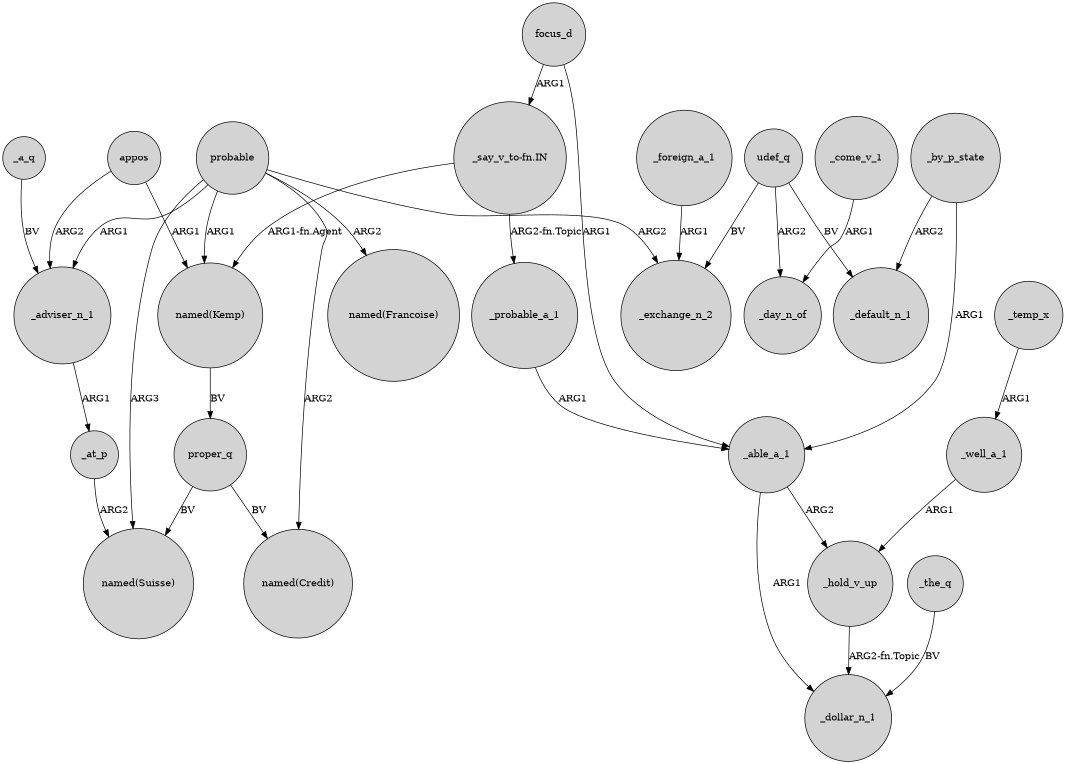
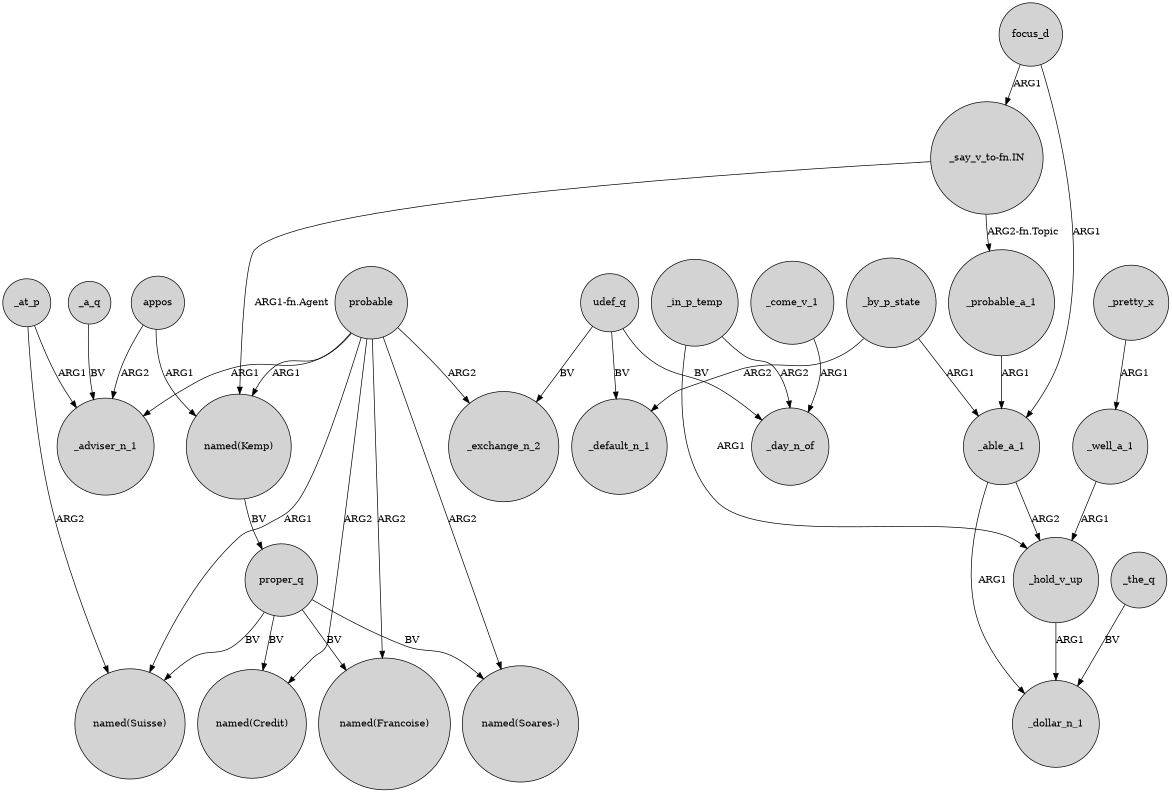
(684, 158) -> none
(792, 232) -> (701, 374)
none -> (695, 303)
(1029, 315) -> (1131, 303)
(80, 394) -> (51, 365)
(145, 399) -> (298, 520)
none -> (322, 637)
(884, 657) -> (1070, 640)
none -> (520, 724)
